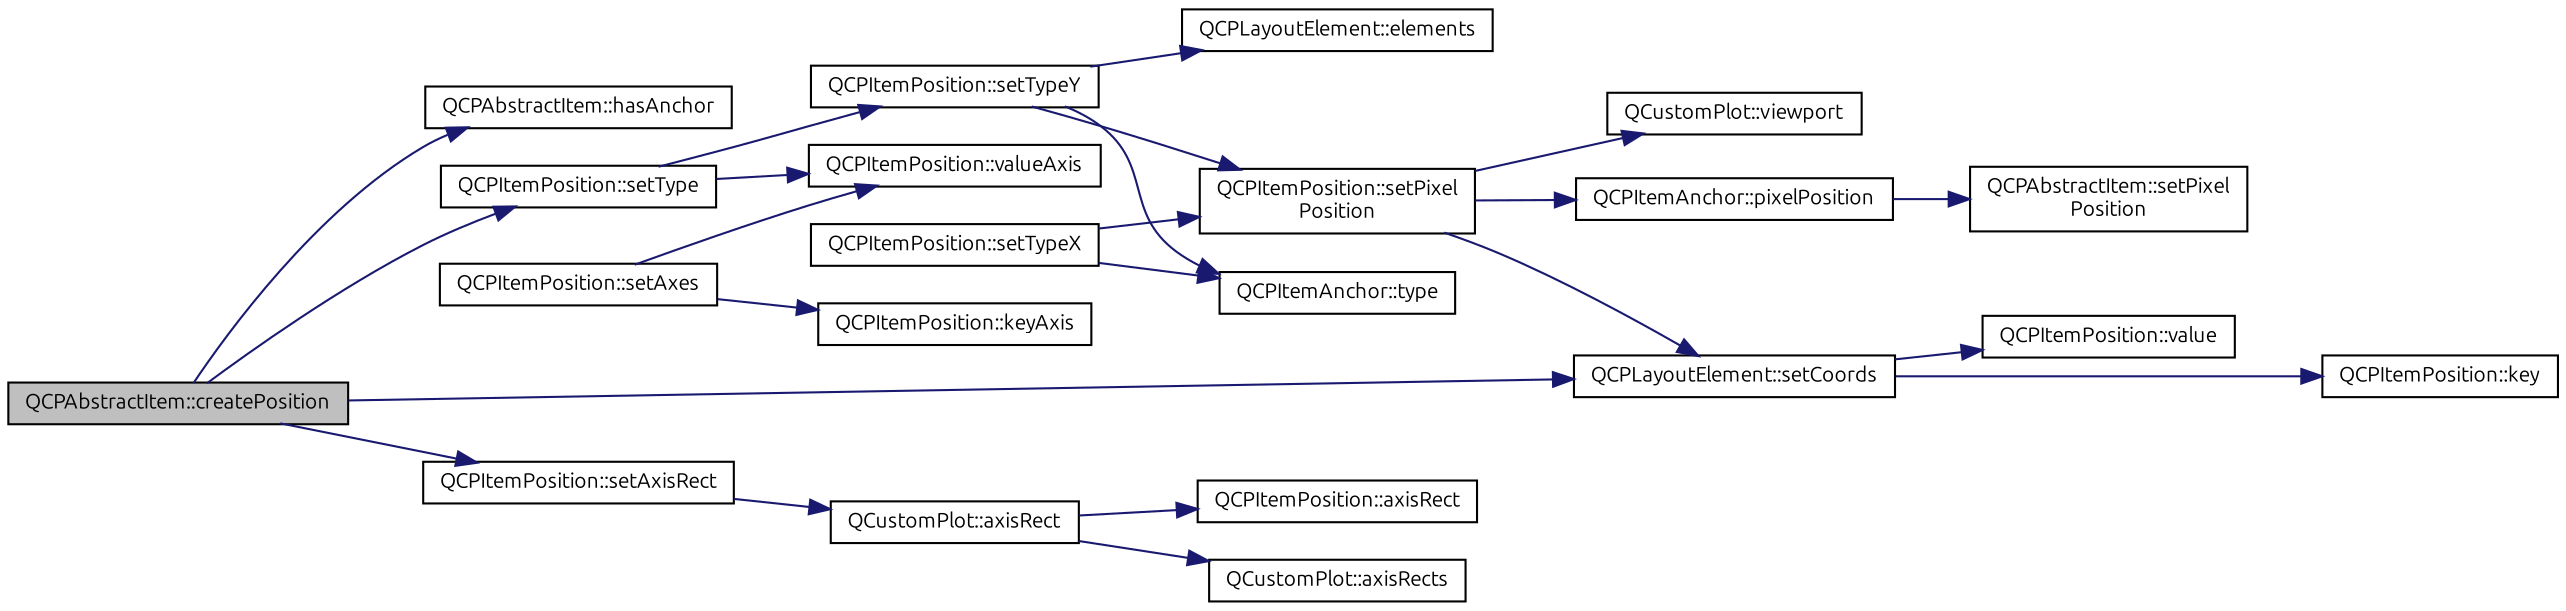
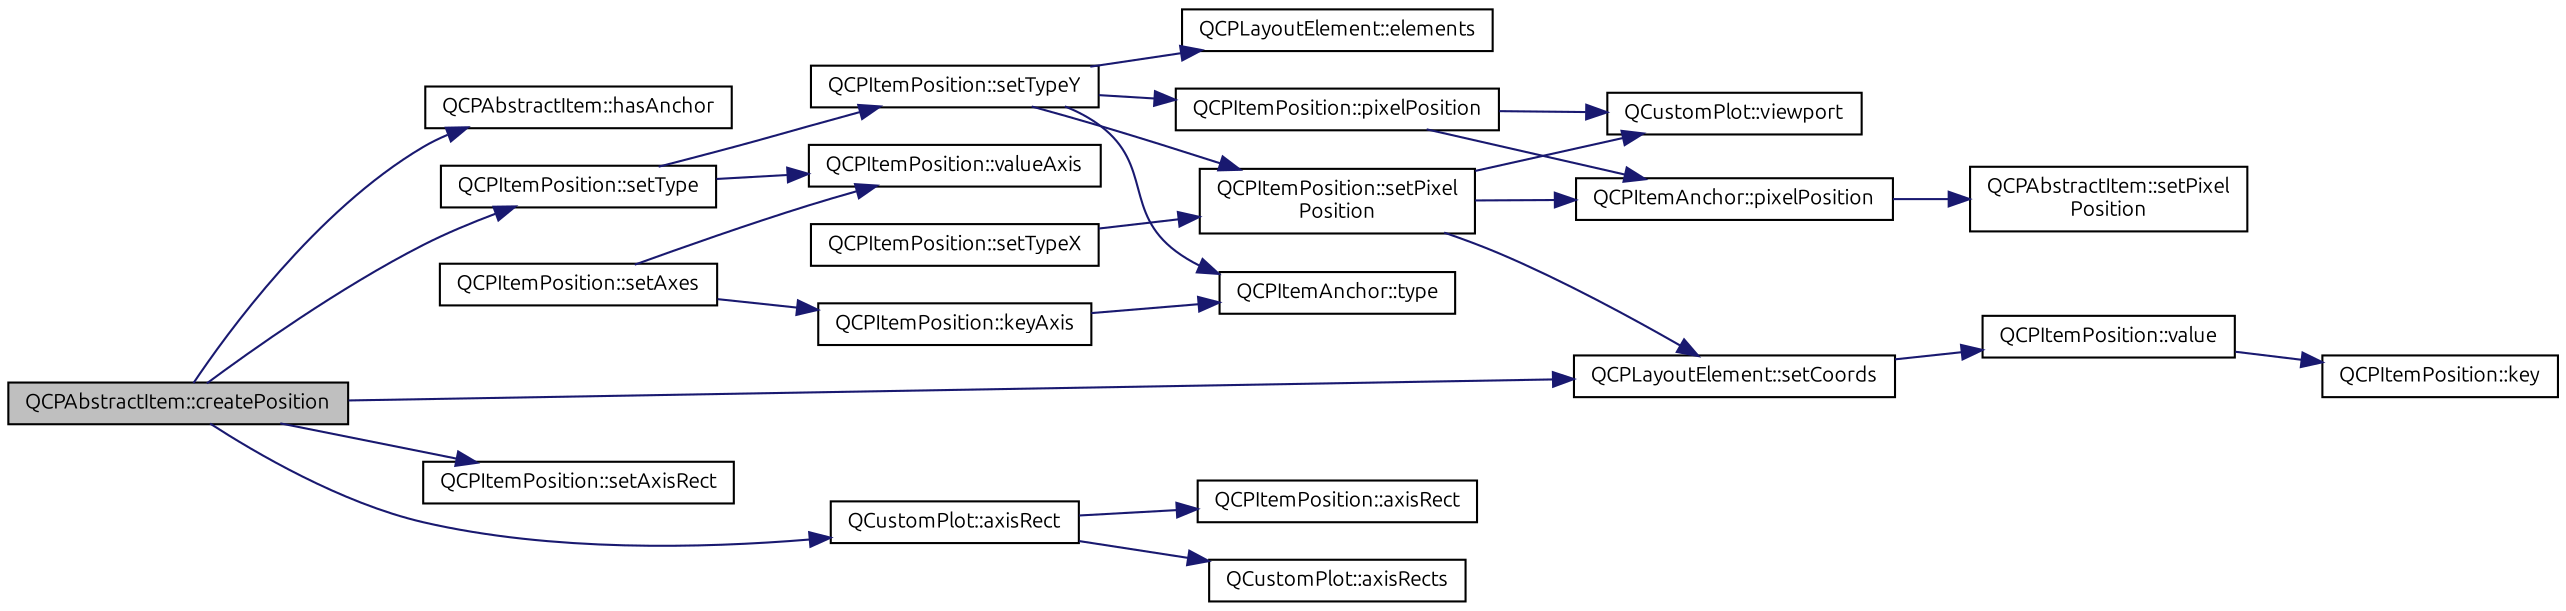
none -> (1337, 109)
(1149, 269) -> (1145, 309)
(2098, 376) -> (2268, 356)
(772, 503) -> (498, 535)
